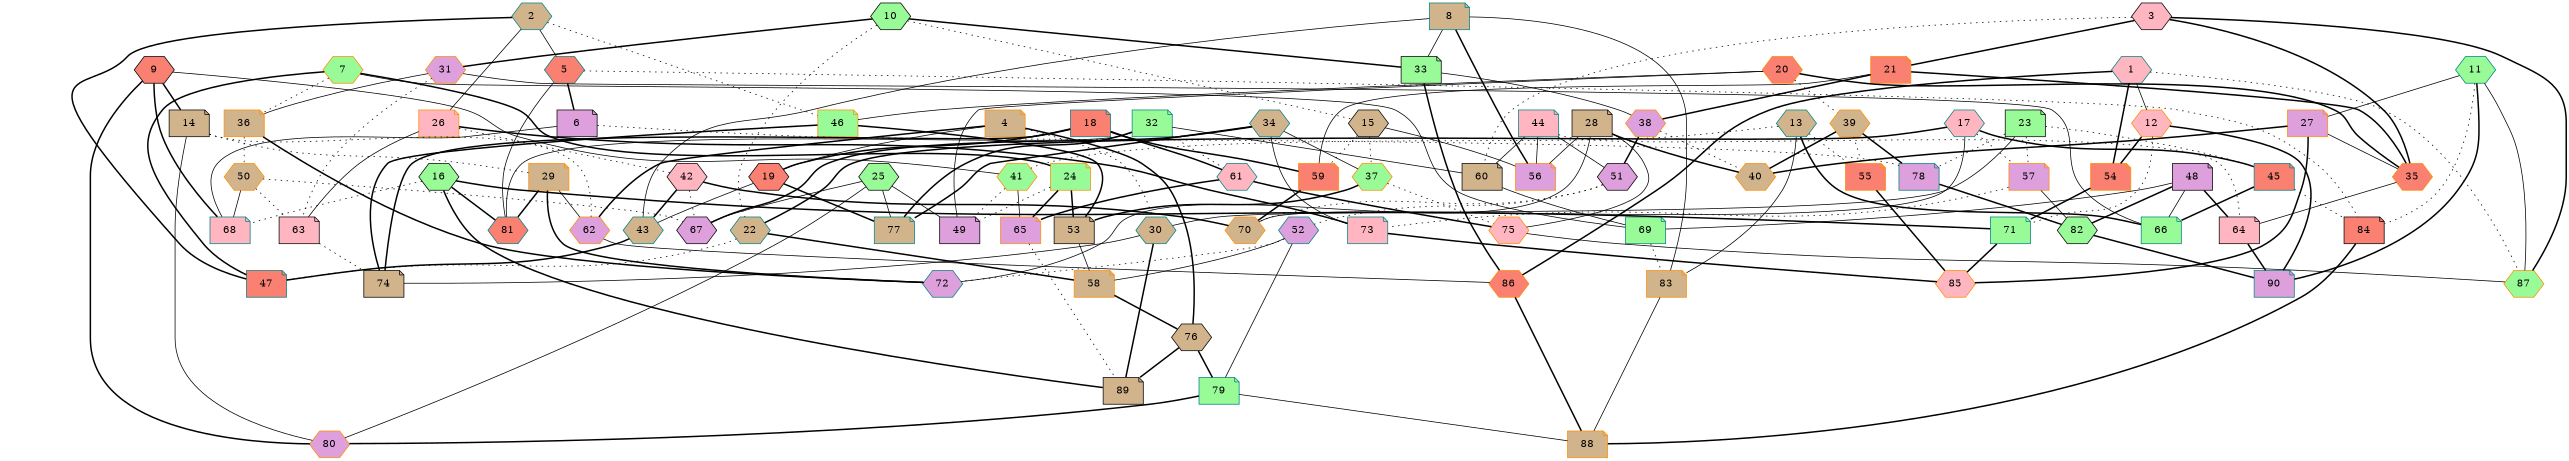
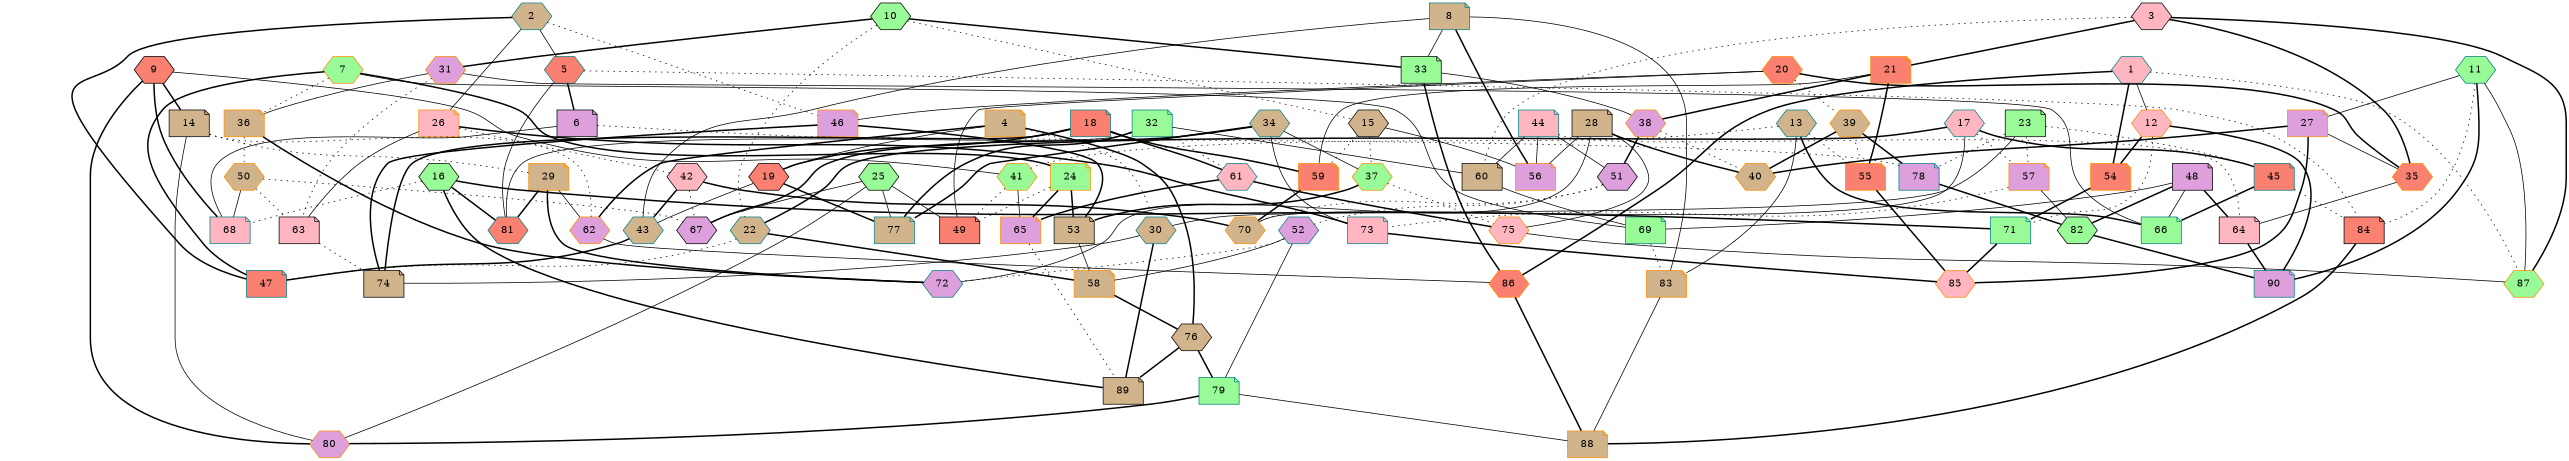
(2171, 90) -> (1880, 124)
(838, 123) -> (838, 123)
(960, 230) -> (960, 230)
